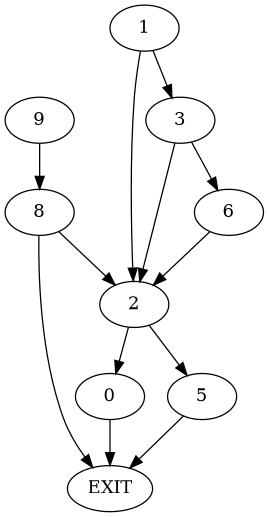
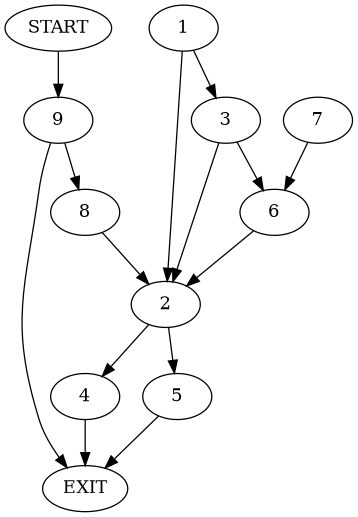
none -> (58, 28)
none -> (318, 120)
(47, 350) -> (23, 302)
(110, 397) -> (85, 397)
